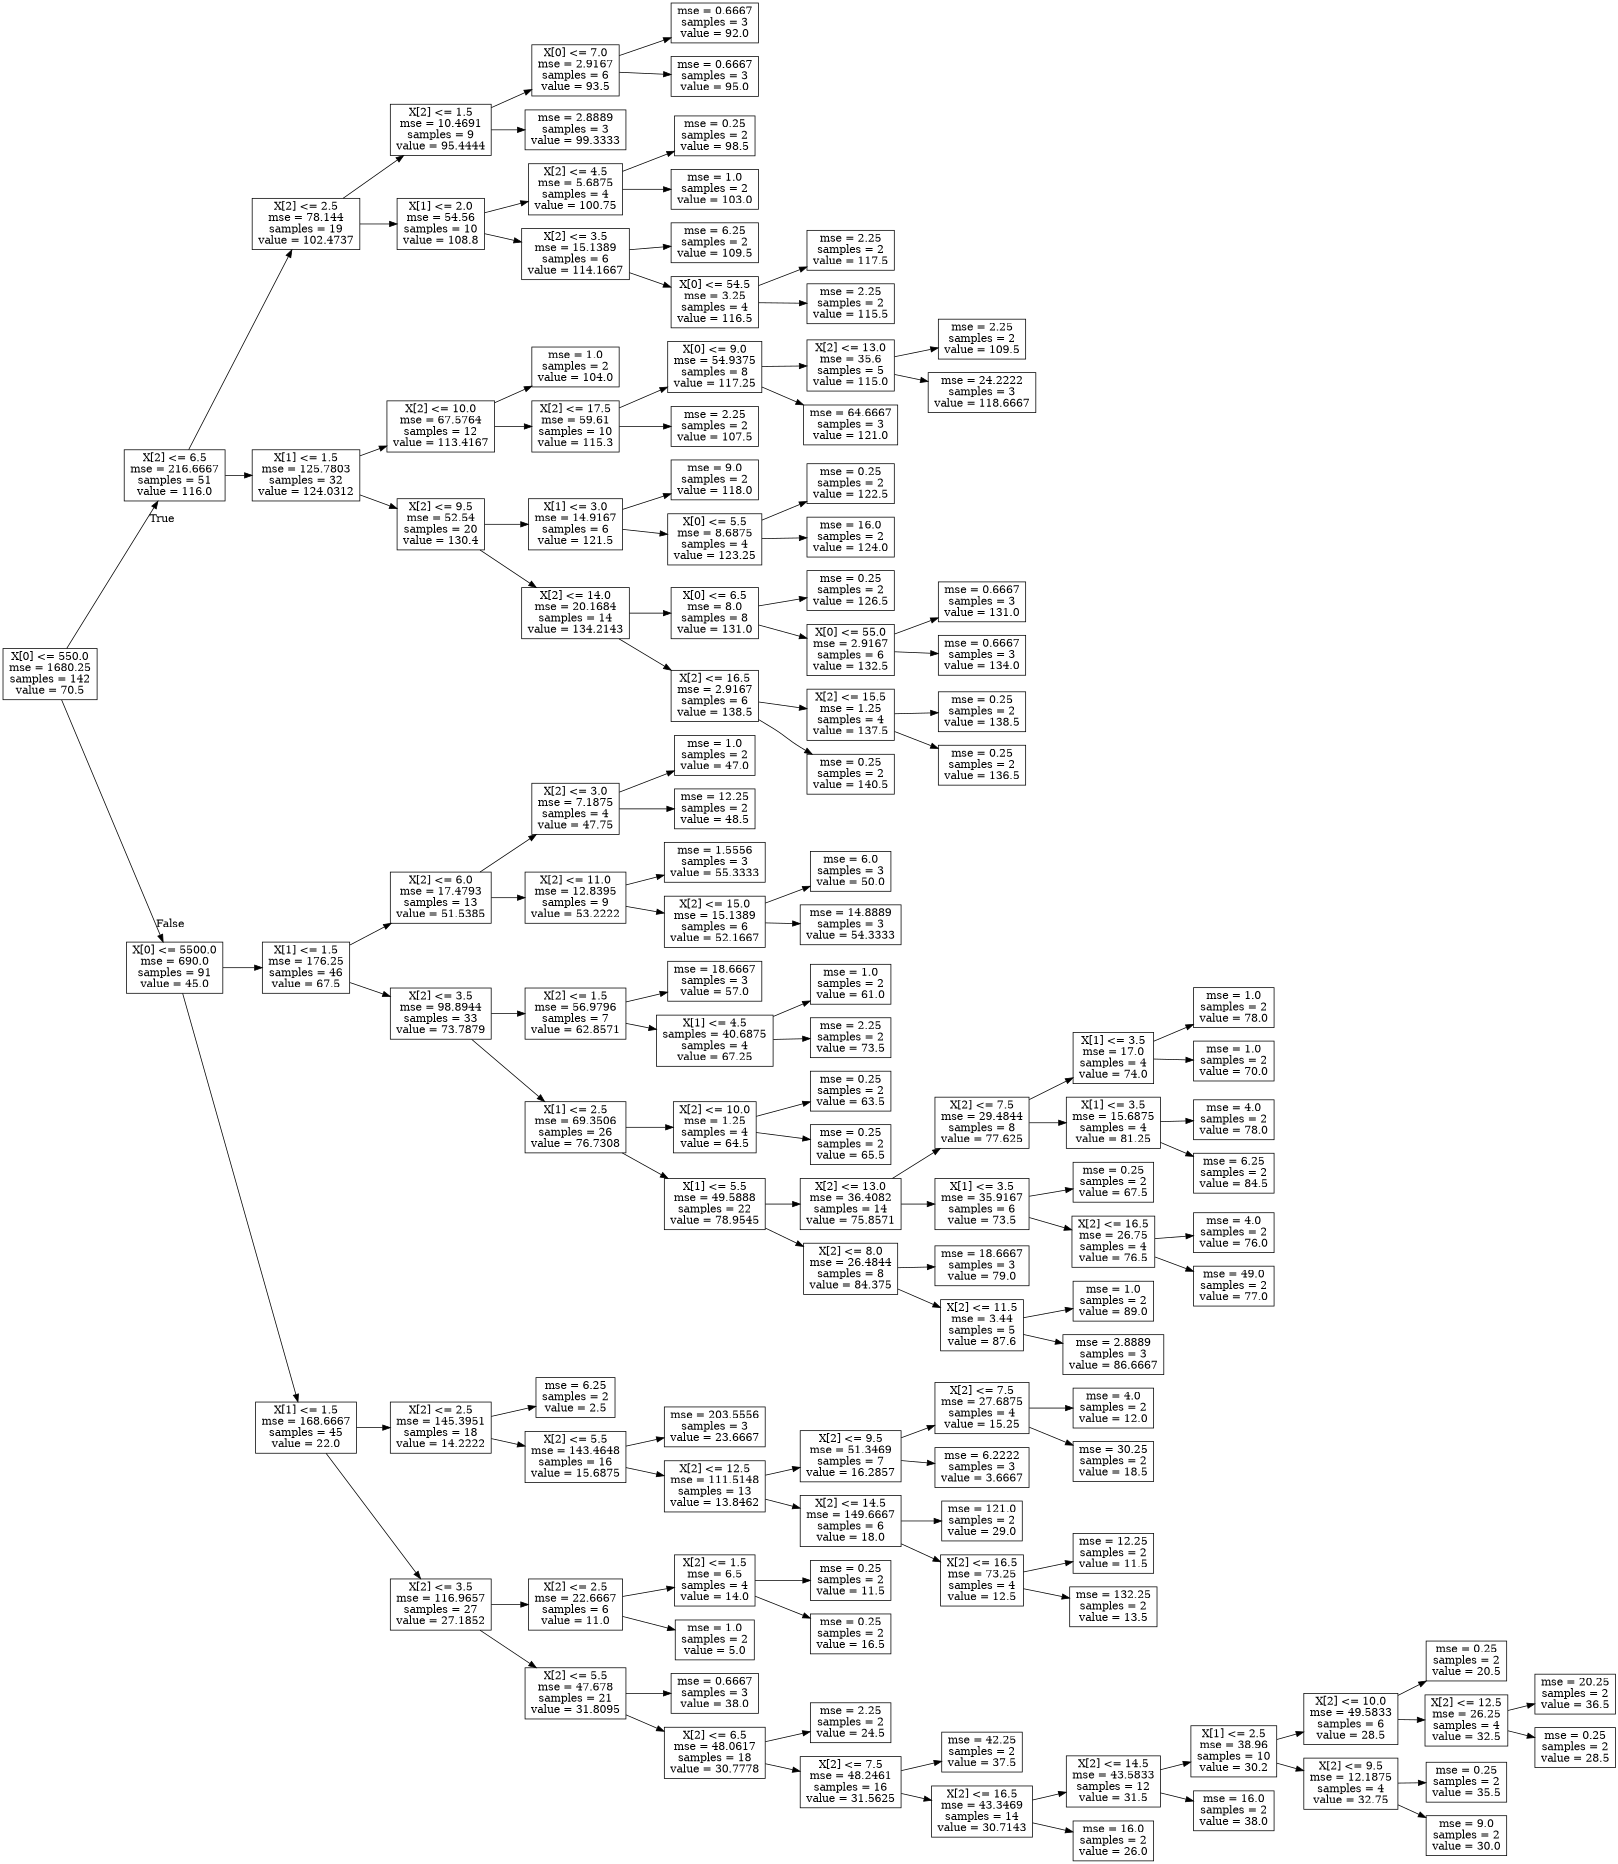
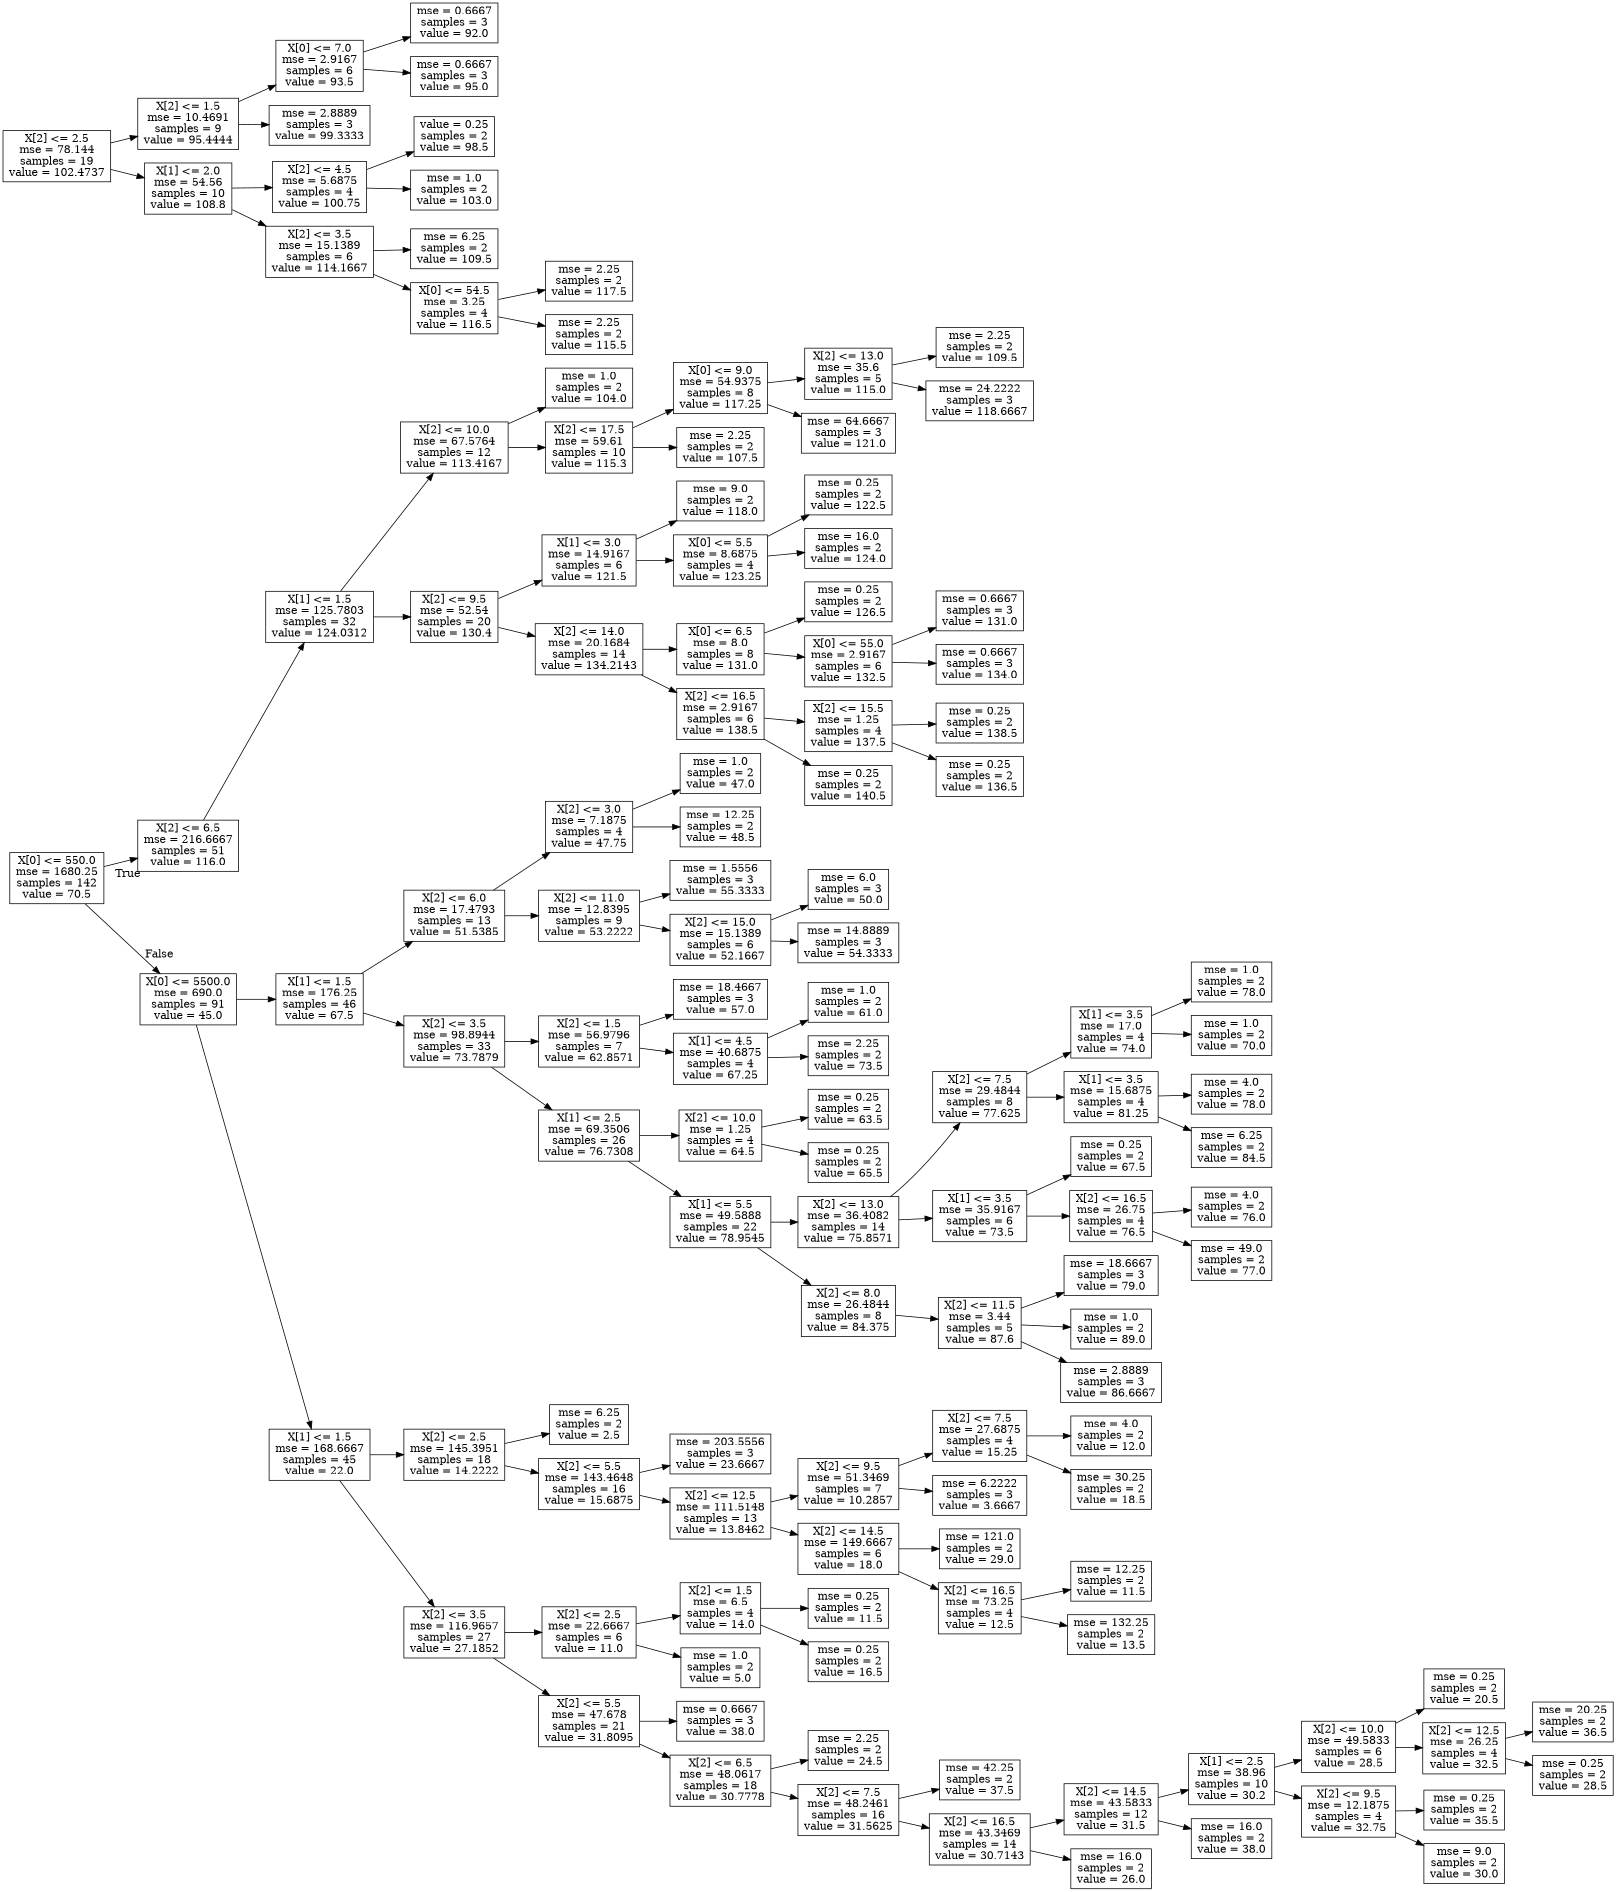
(715, 136) -> (454, 137)
(239, 353) -> none
(715, 981) -> (720, 999)
(715, 1041) -> (720, 1059)
(913, 1267) -> (1039, 1302)
(851, 1456) -> (848, 1484)
